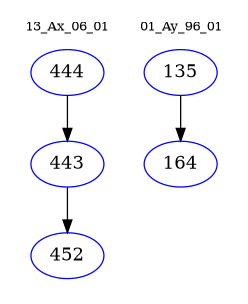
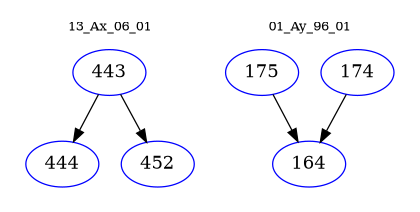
(181, 73) -> (262, 73)
none -> (357, 73)
(67, 112) -> (89, 112)
